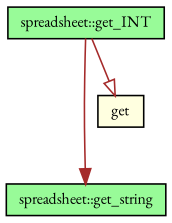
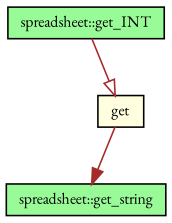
(84, 103) -> (106, 148)
